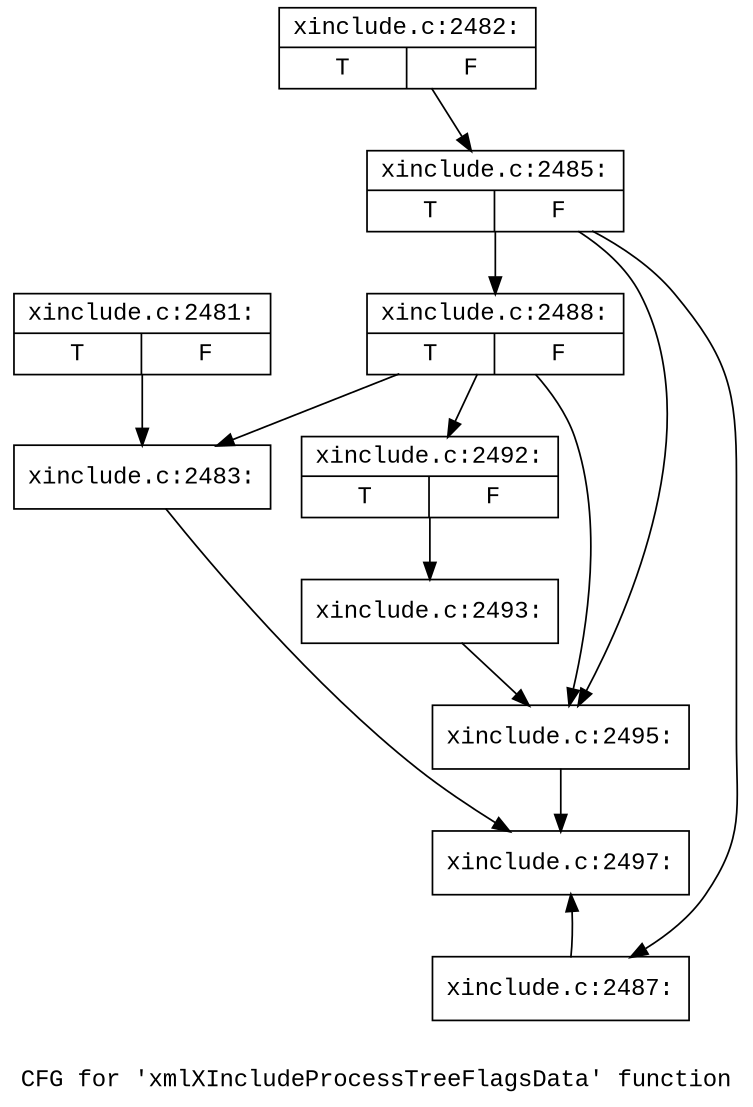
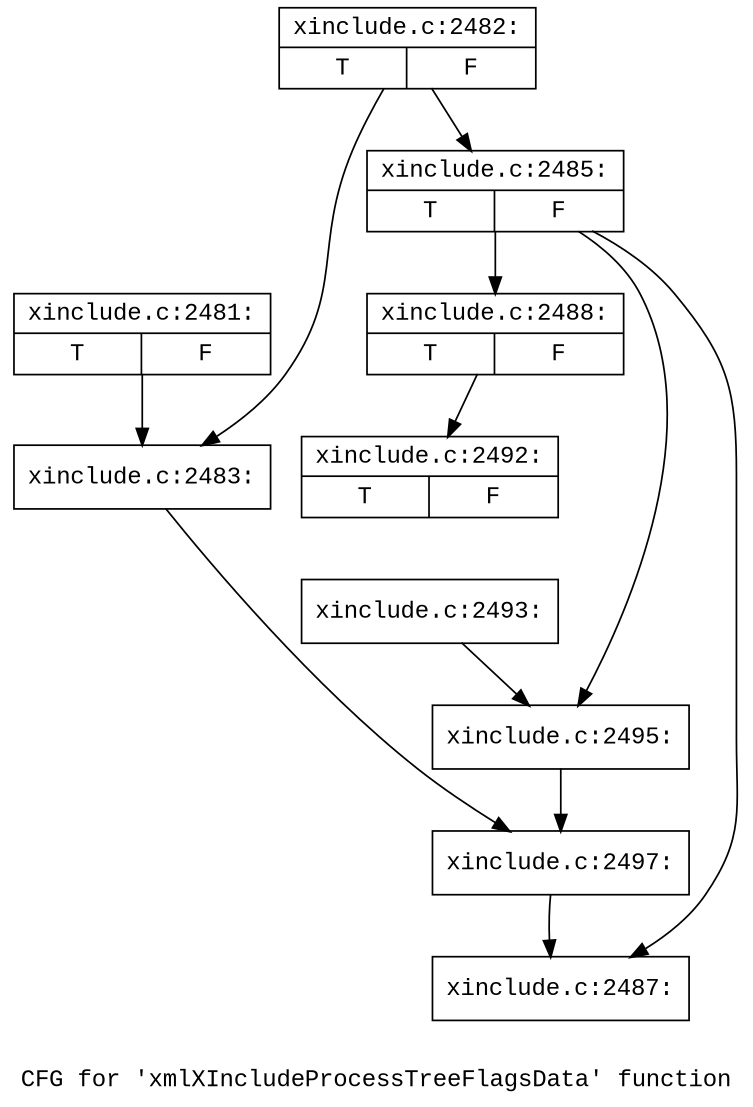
(316, 407) -> (325, 277)
(590, 526) -> none
(430, 540) -> none
(572, 935) -> (549, 917)
